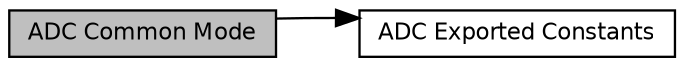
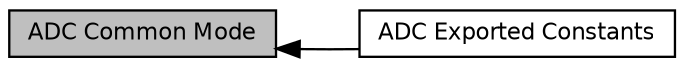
(306, 18) -> (330, 49)
